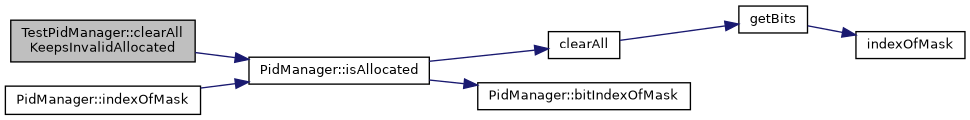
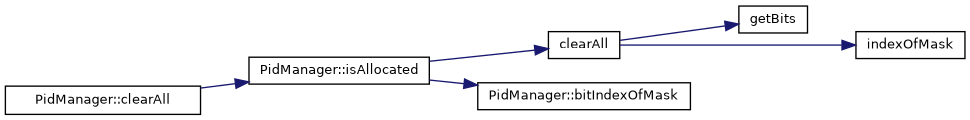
(825, 29) -> (731, 45)
(103, 41) -> none
(103, 100) -> (103, 100)
